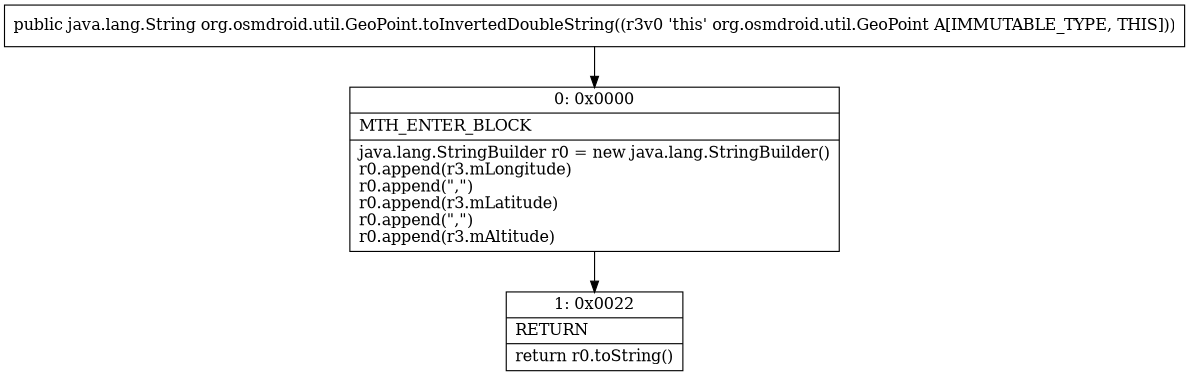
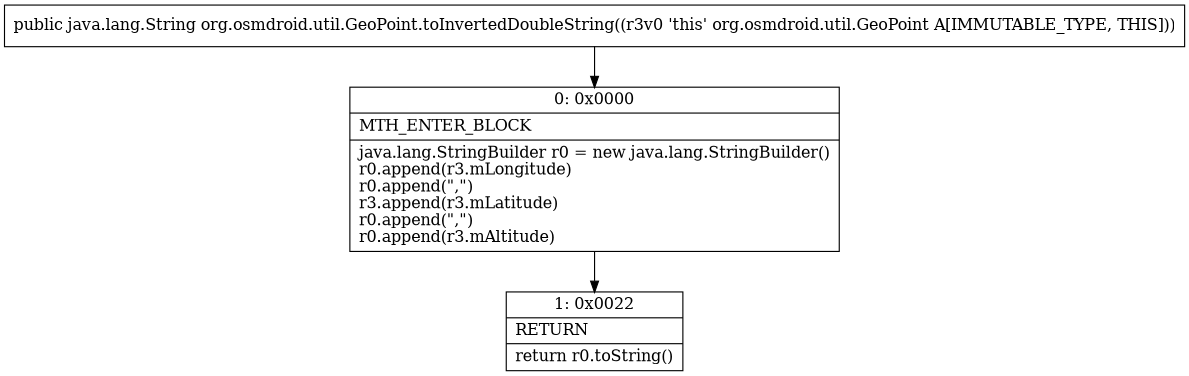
(459, 204) -> (459, 204)
